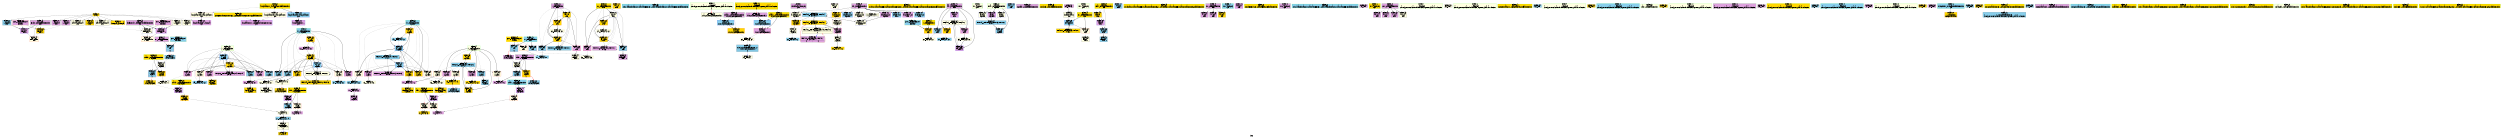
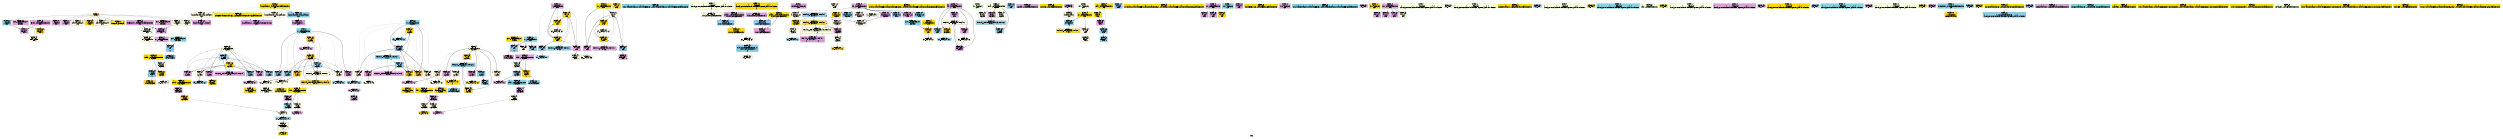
(947, 32) -> (947, 32)
